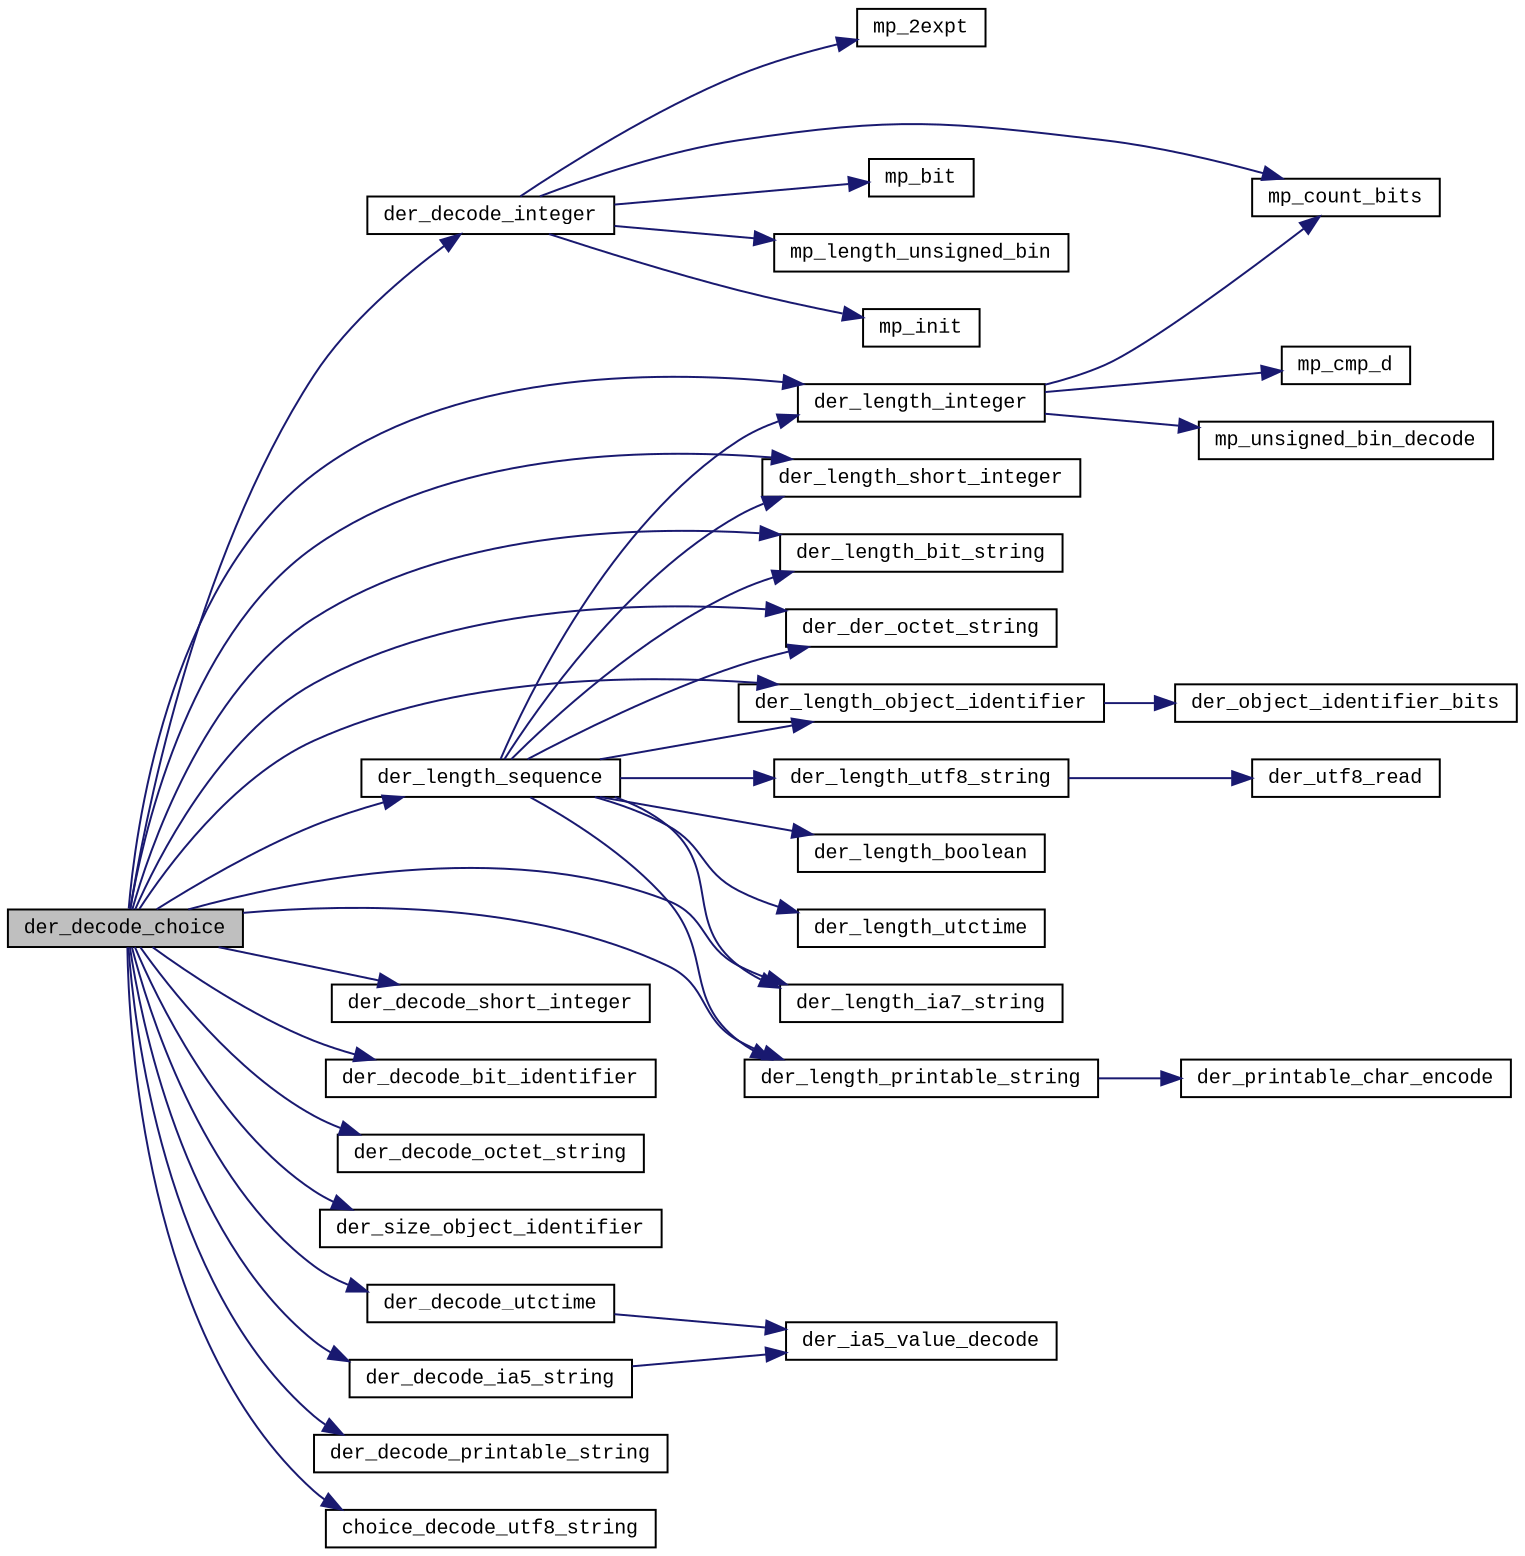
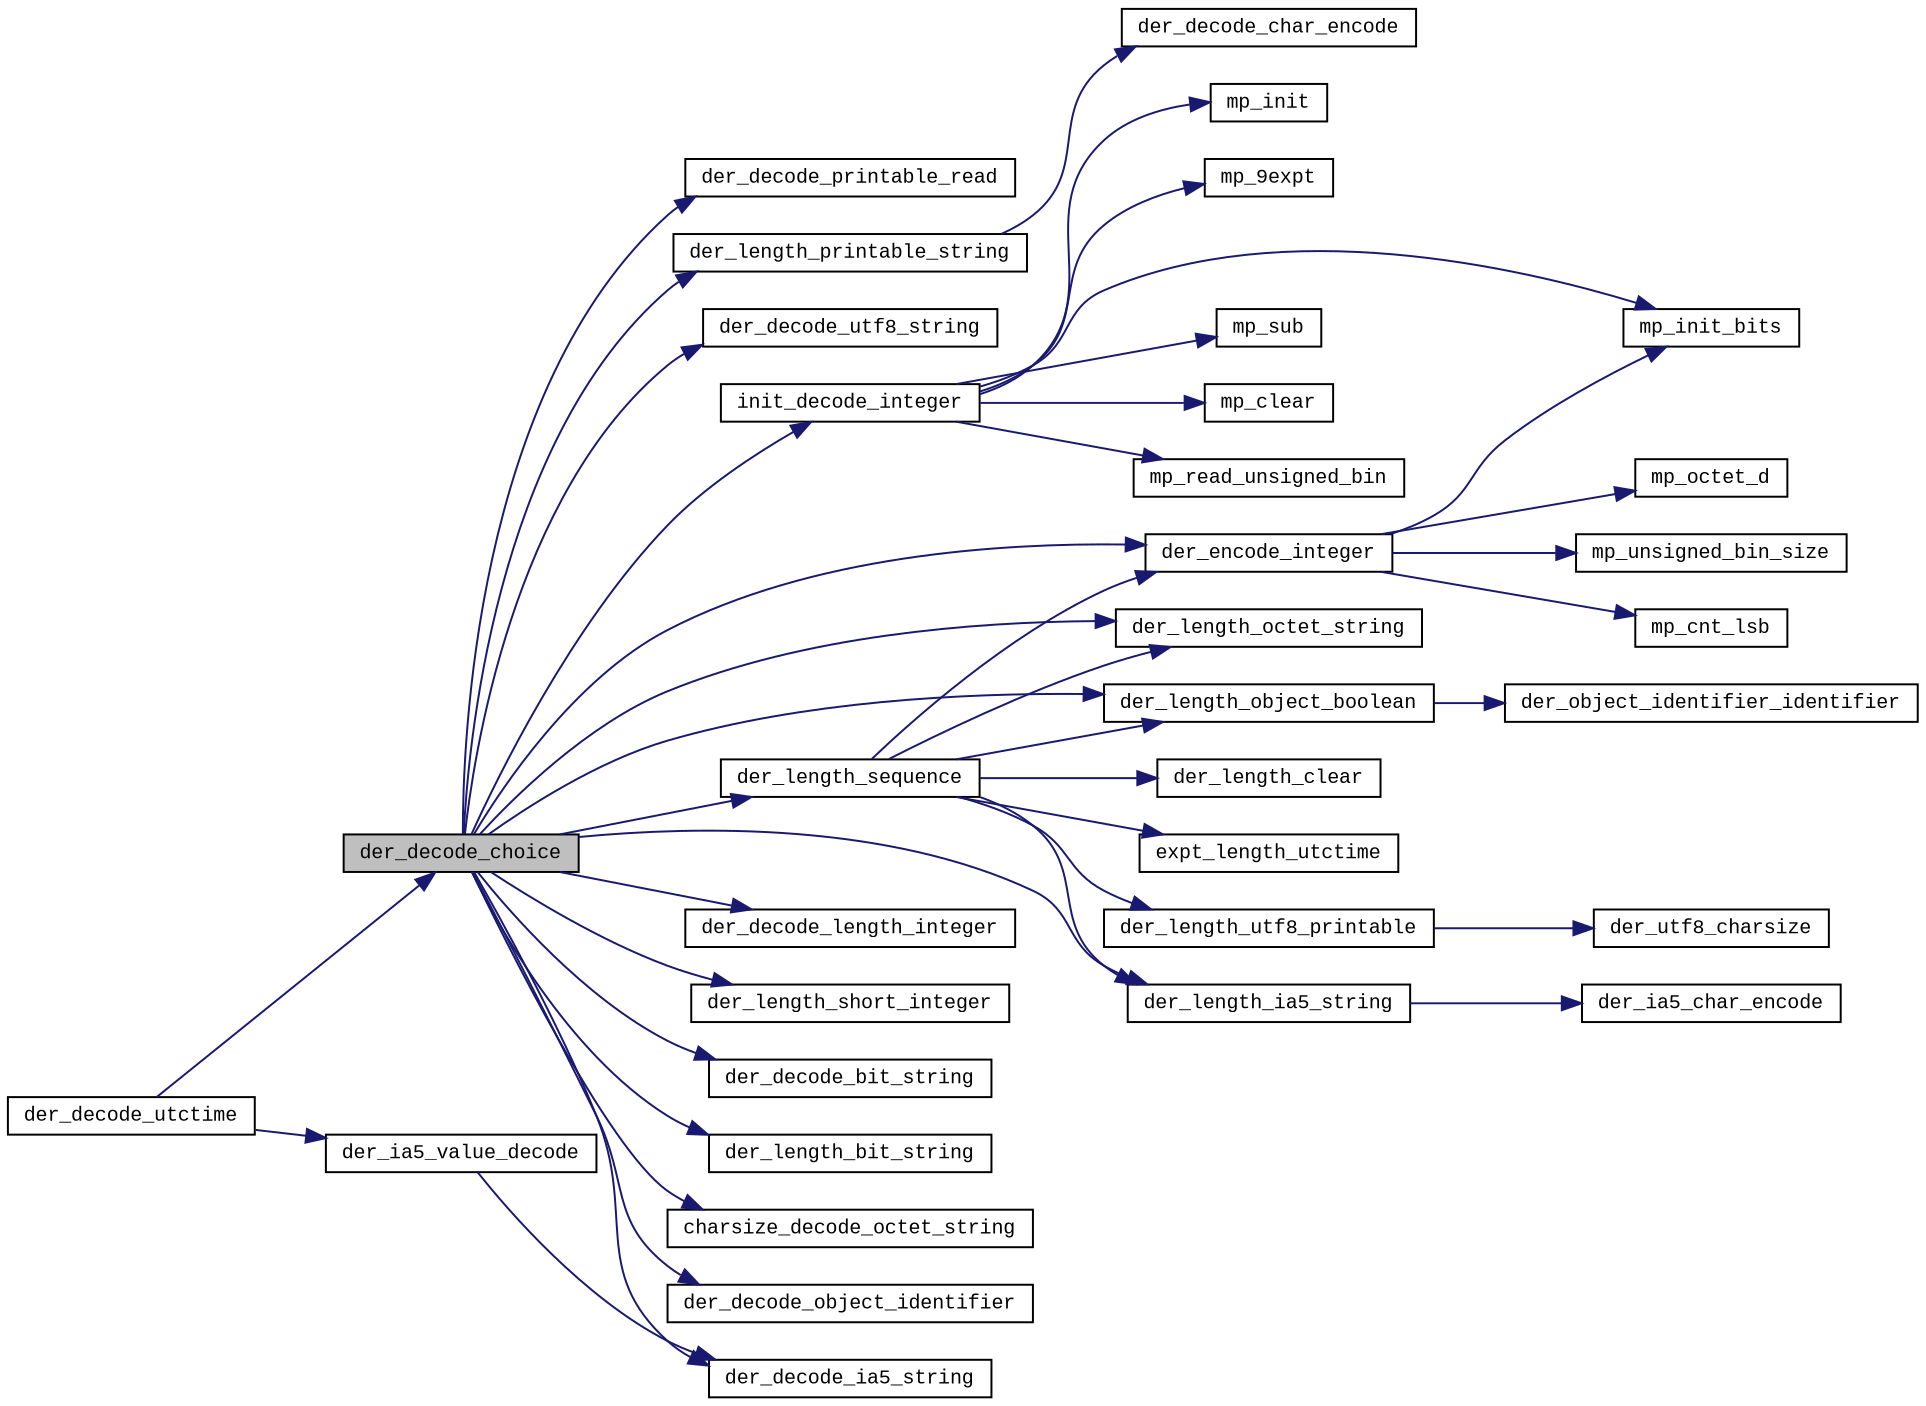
(921, 28) -> (1269, 178)
(921, 178) -> (1269, 328)
(1346, 198) -> (1711, 328)
(491, 215) -> (850, 403)
(921, 253) -> (1269, 478)
(1346, 365) -> (1711, 478)
(921, 403) -> (1269, 553)
none -> (1269, 403)
(1346, 440) -> (1711, 553)
(611, 621) -> none
(921, 628) -> (1269, 628)
none -> (1711, 628)
(633, 654) -> none
(921, 703) -> (1269, 703)
(1346, 703) -> (1711, 703)
(921, 778) -> (1269, 928)
(1346, 778) -> (1711, 928)
(921, 853) -> (1269, 778)
(645, 877) -> none
(921, 928) -> (1269, 853)
(491, 1003) -> (850, 928)
(921, 1003) -> (1269, 1003)
none -> (1711, 1003)
(491, 1078) -> (850, 1078)
(1346, 1078) -> (1269, 28)
(208, 1138) -> (288, 991)
(491, 1153) -> (850, 1228)
(491, 1228) -> (850, 1304)
(699, 1360) -> (576, 1276)
(491, 1454) -> (850, 178)
(491, 1529) -> (850, 328)
